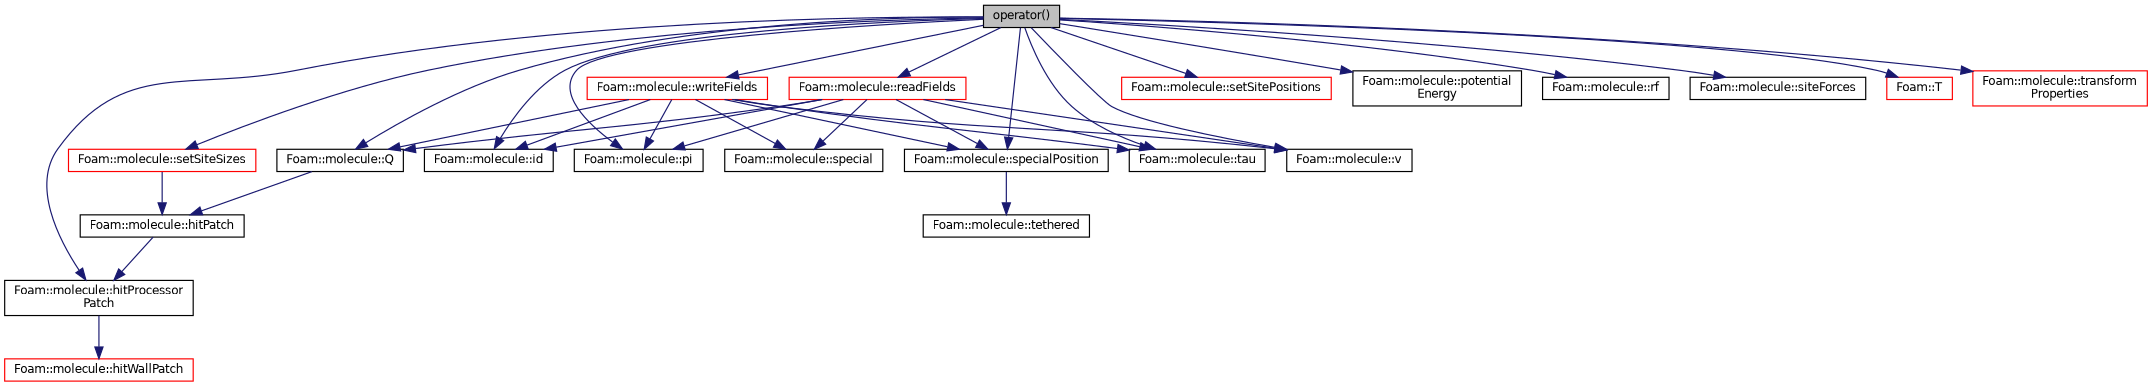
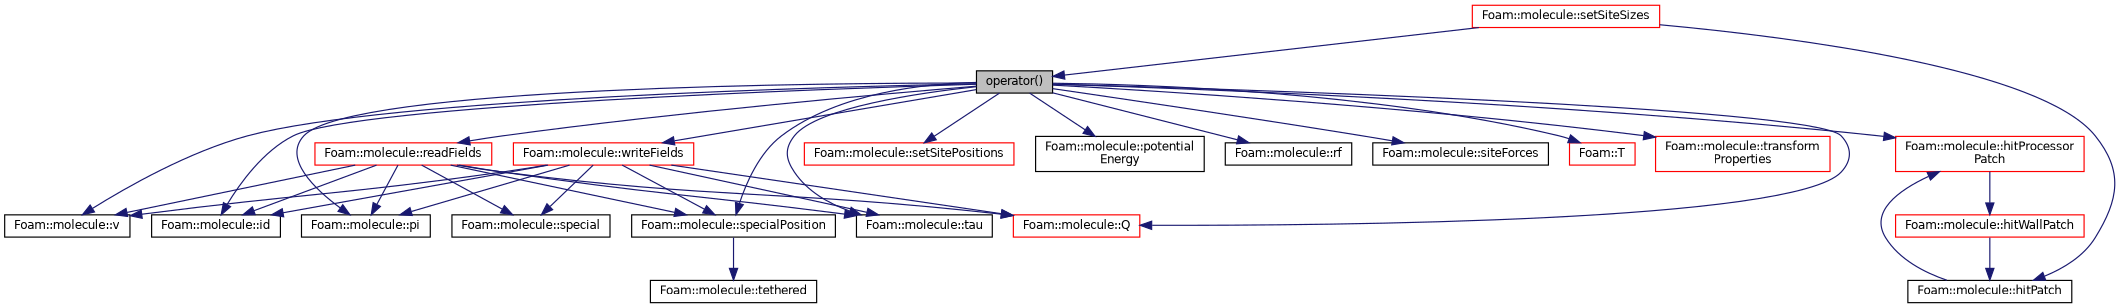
(584, 45) -> (1272, 51)
(340, 160) -> (1077, 226)
(257, 191) -> (1990, 253)
(99, 298) -> (1990, 154)
